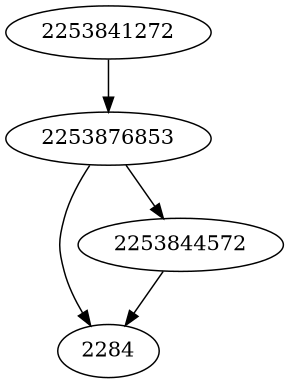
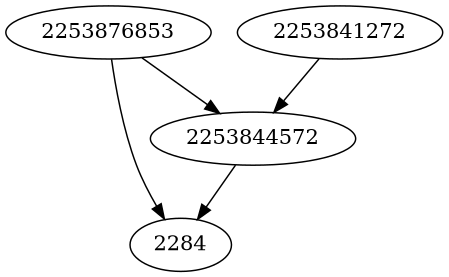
(108, 78) -> (301, 80)
